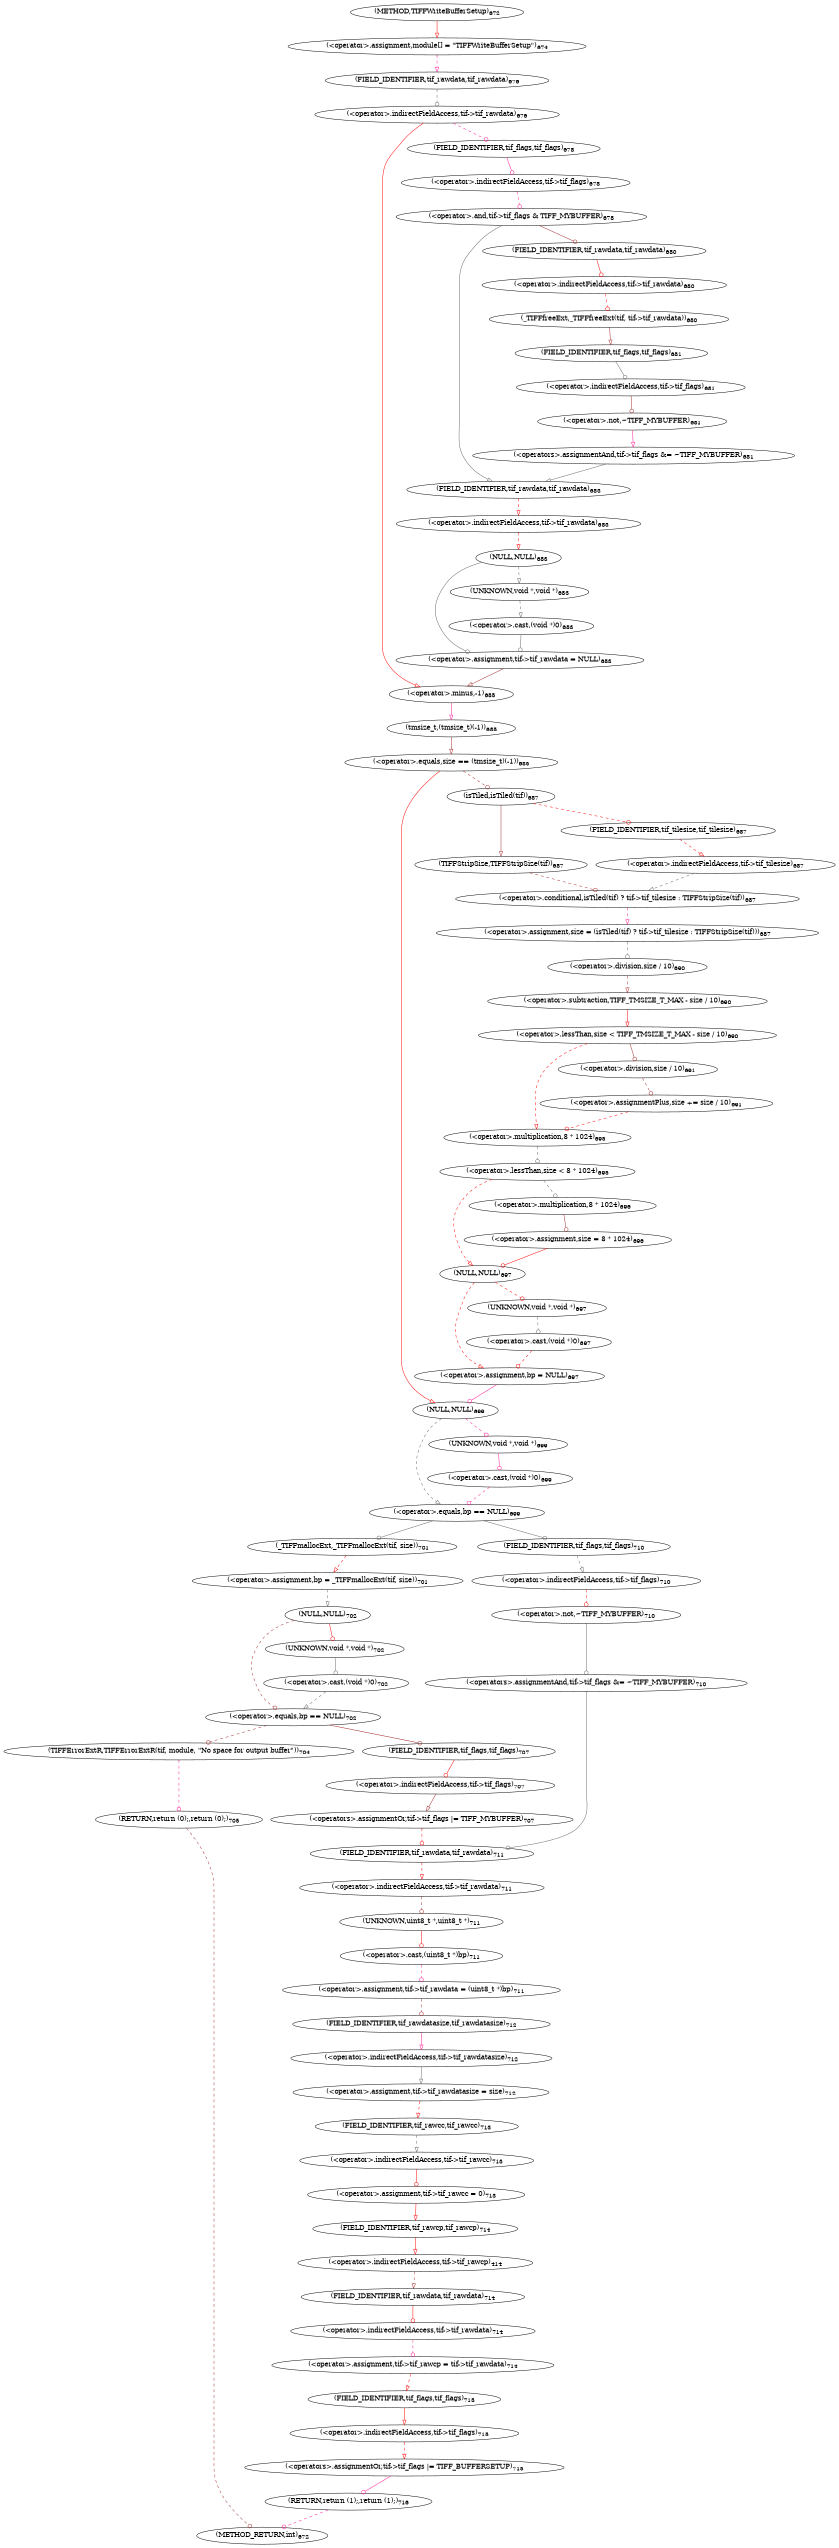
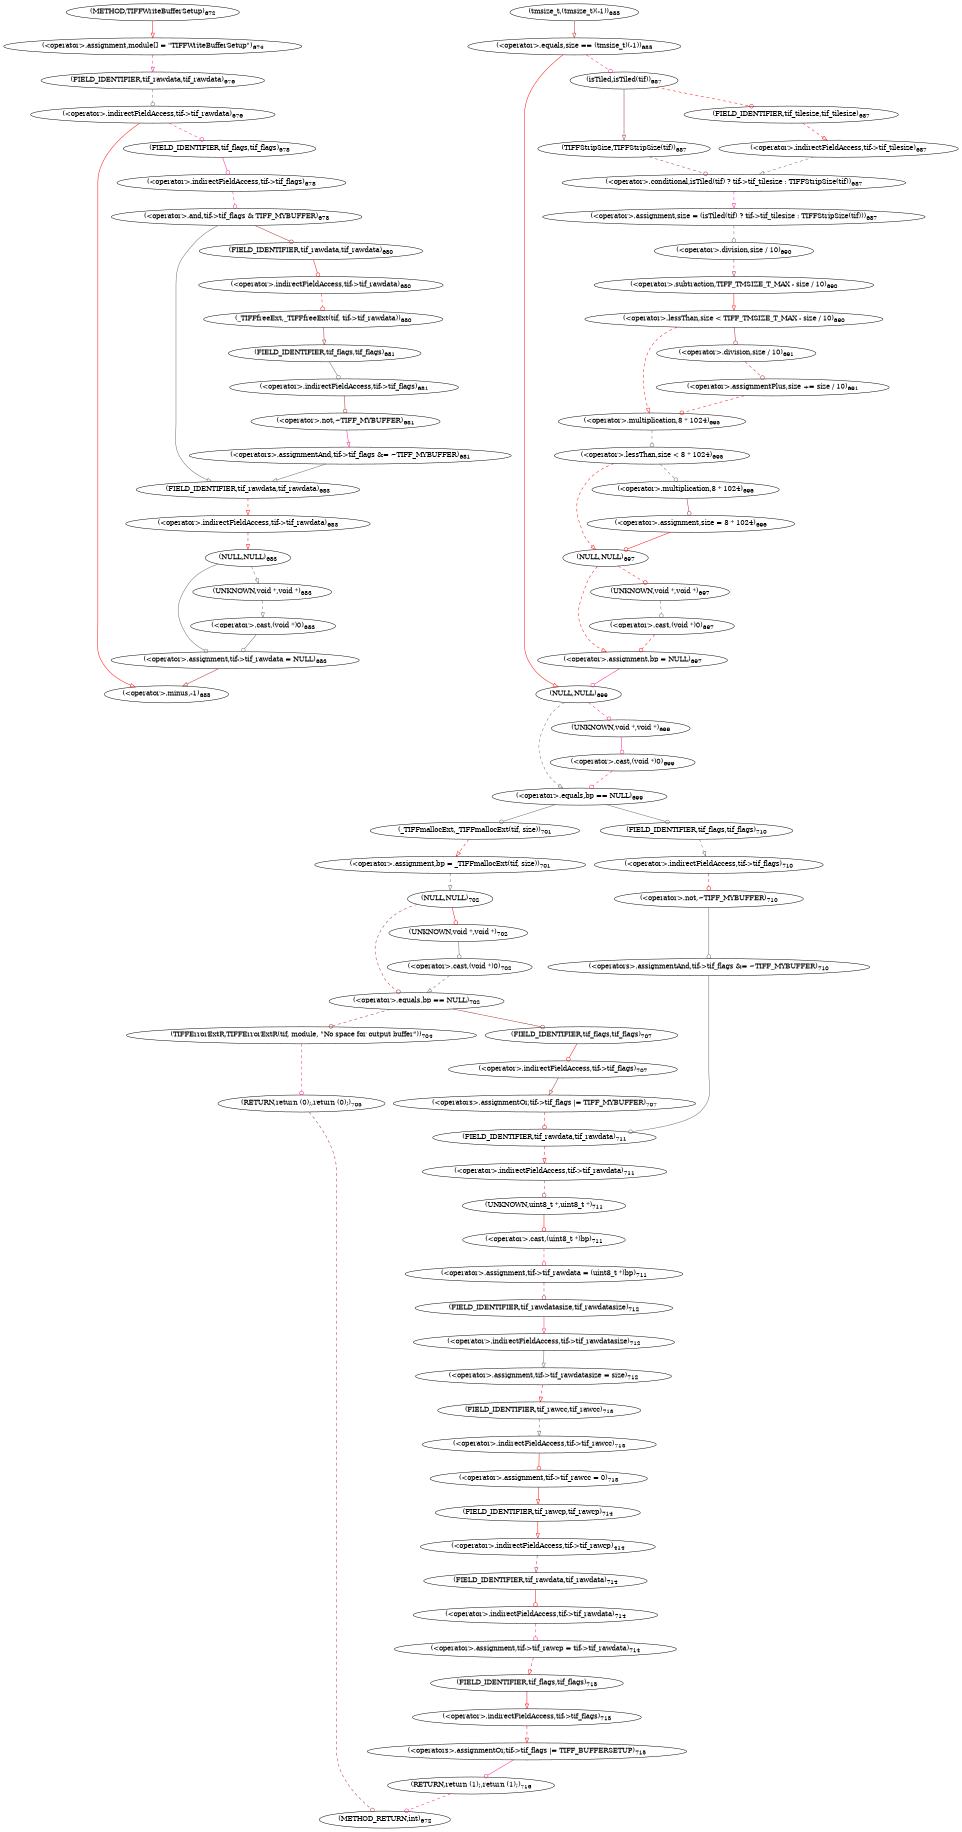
(451, 709) -> none
(475, 779) -> (598, 62)
